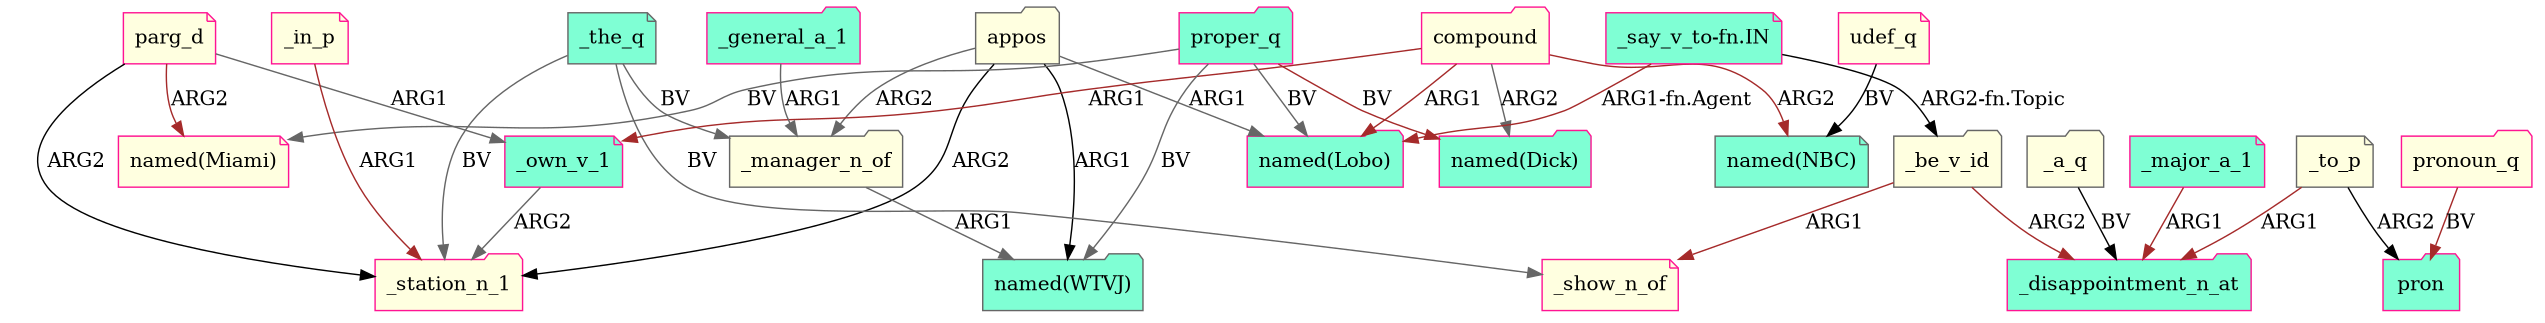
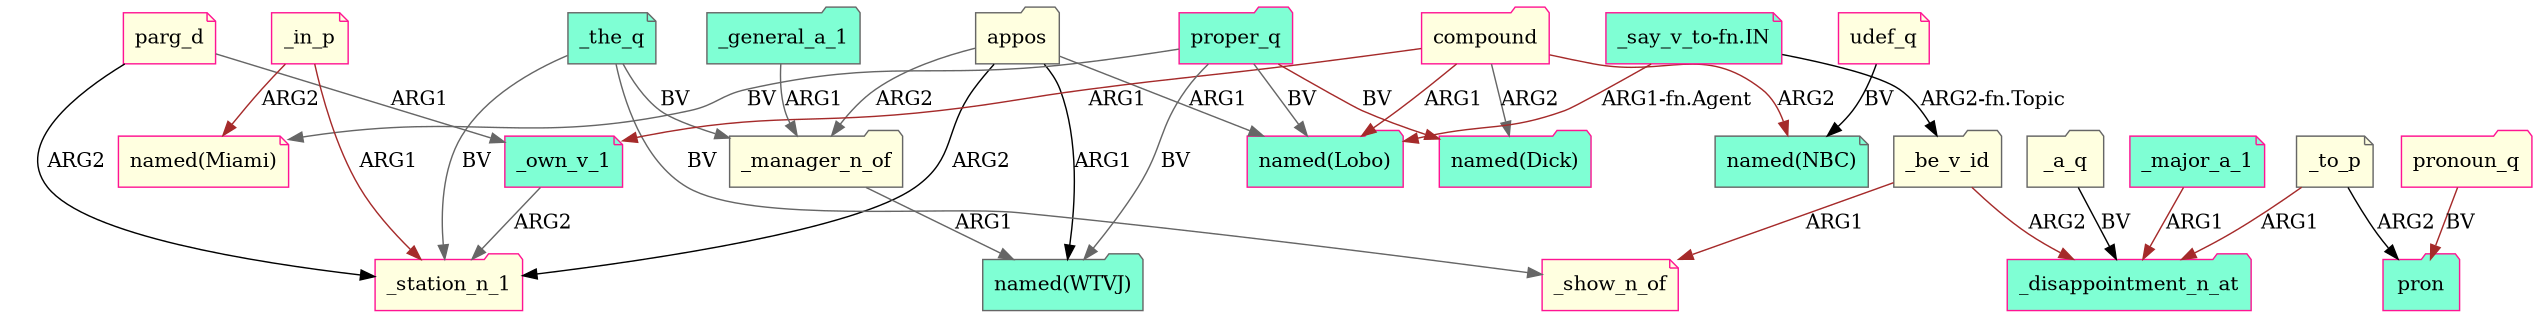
(783, 38) -> (783, 38)
(167, 94) -> (258, 93)
